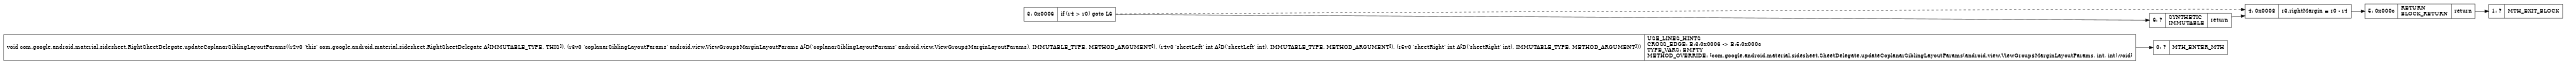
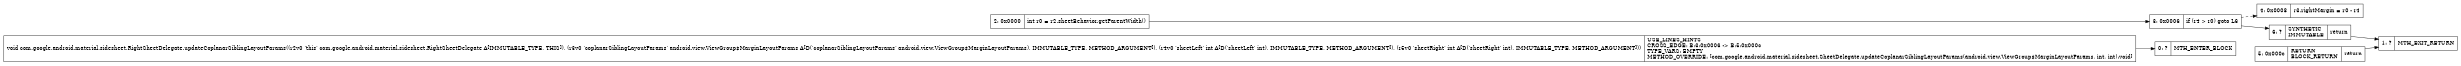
(2356, 11) -> none
(2534, 11) -> (2426, 43)
(2236, 17) -> (2363, 38)
none -> (1070, 22)
(2198, 47) -> (2203, 49)
